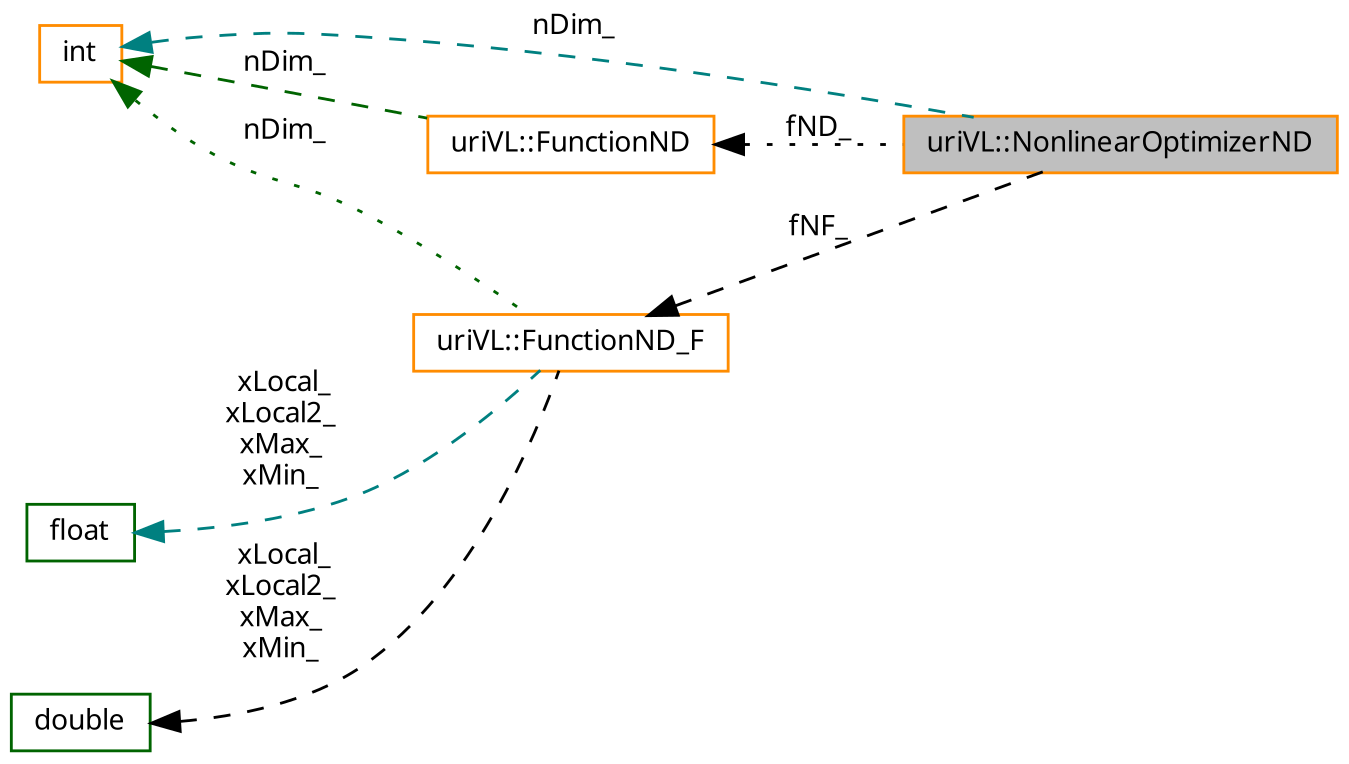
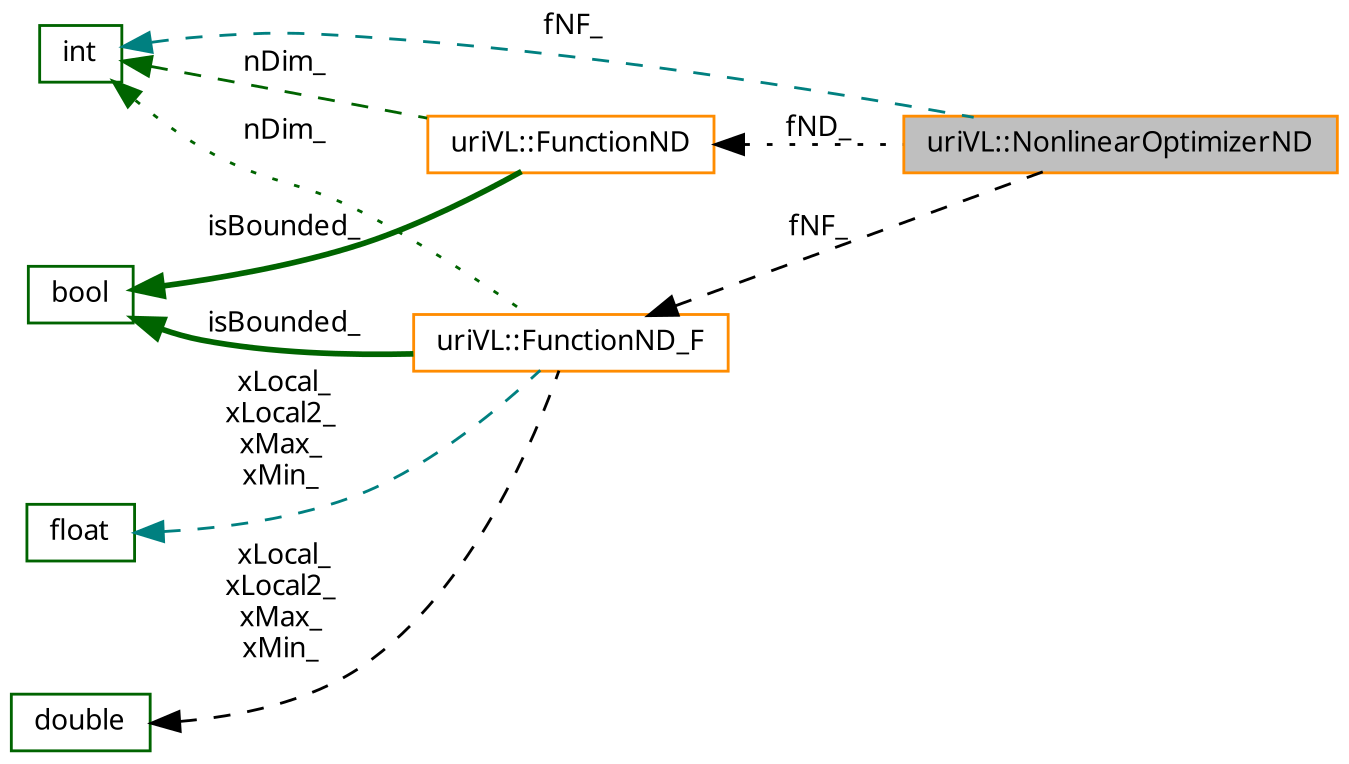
(571, 27) -> (571, 27)
(81, 54) -> (81, 54)
none -> (81, 295)
